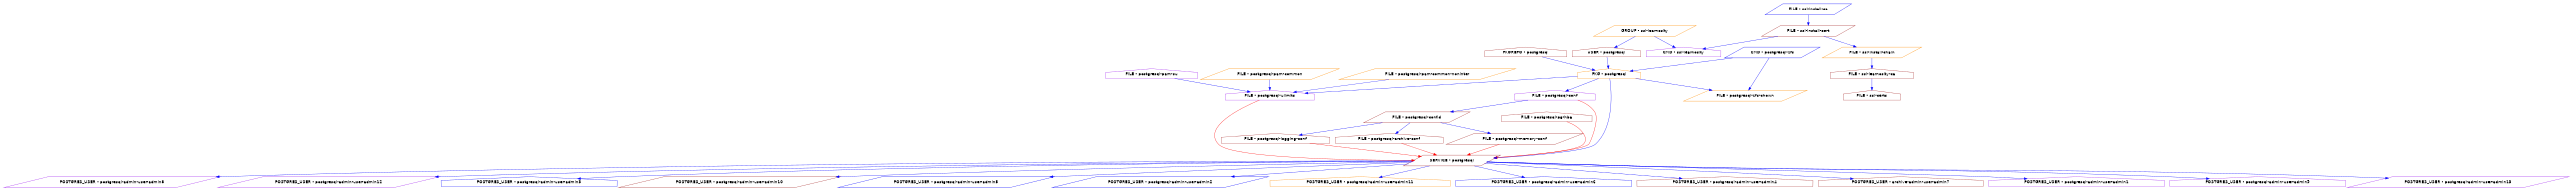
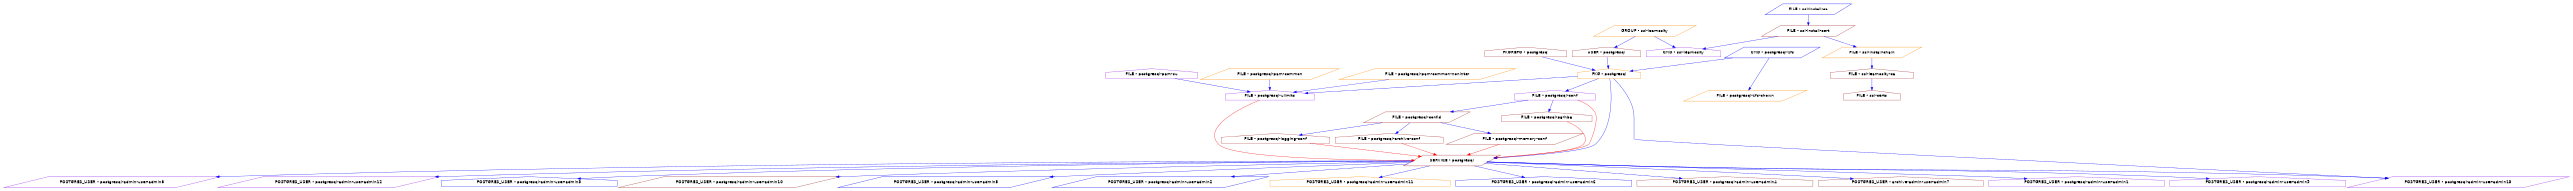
(1672, 84) -> (1976, 158)
none -> (1552, 105)
